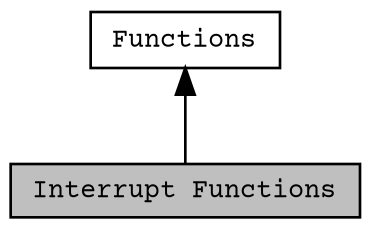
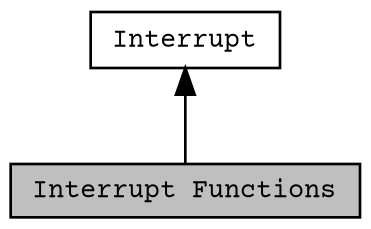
(185, 40) -> (185, 40)
